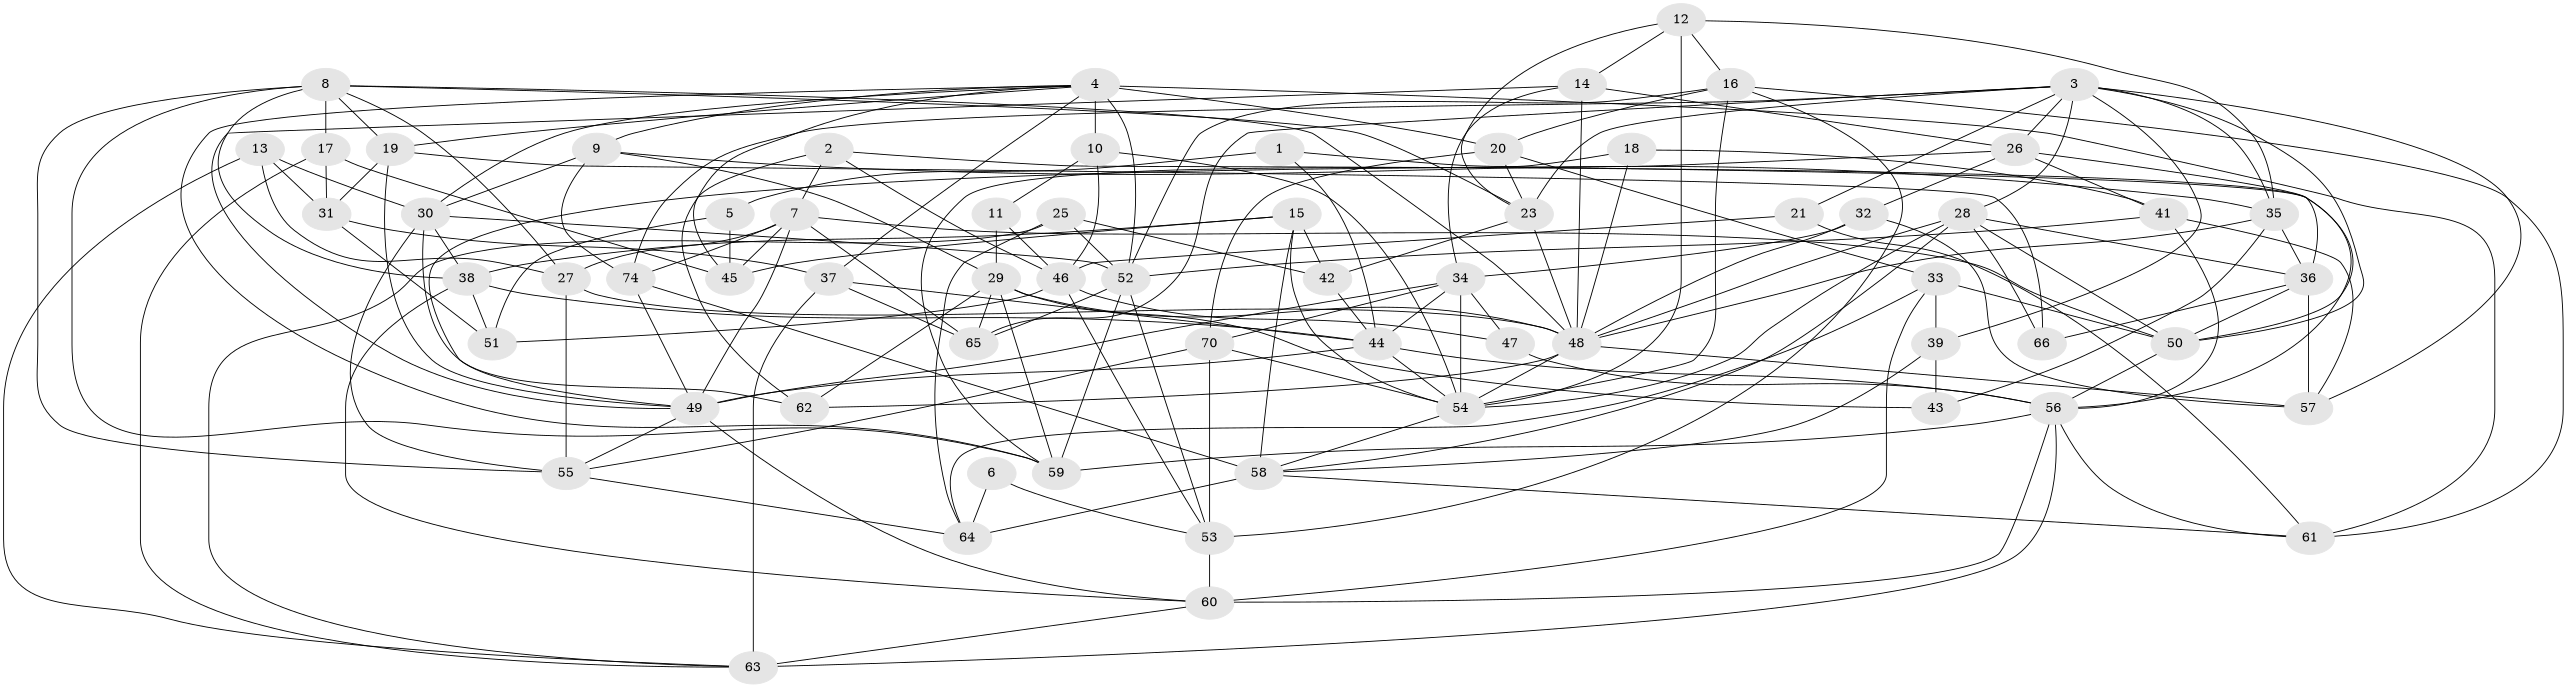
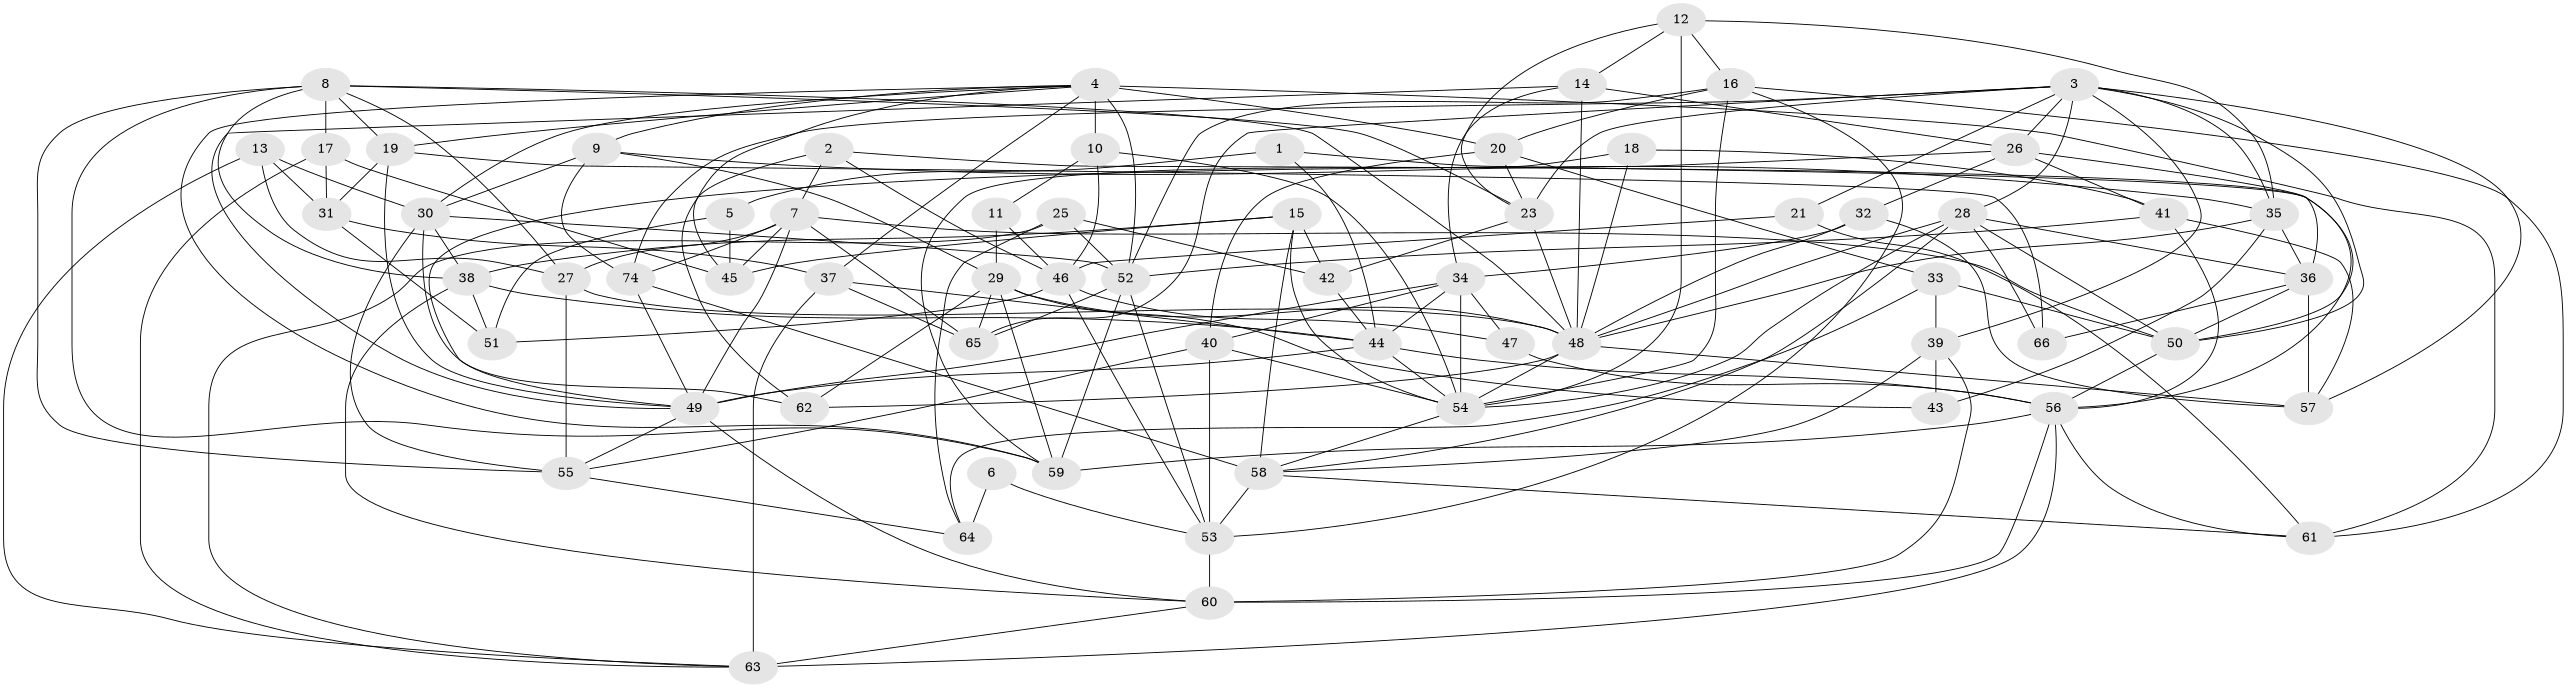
(1210, 344) -> (1210, 344)
(1113, 506) -> (1234, 506)
(1662, 550) -> (1681, 586)
